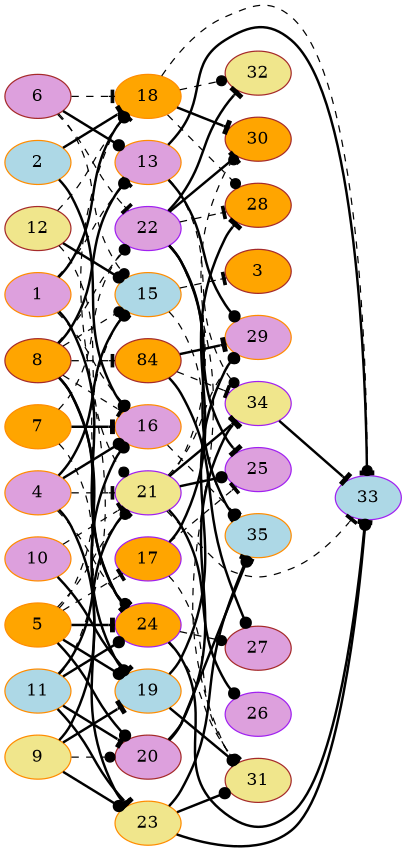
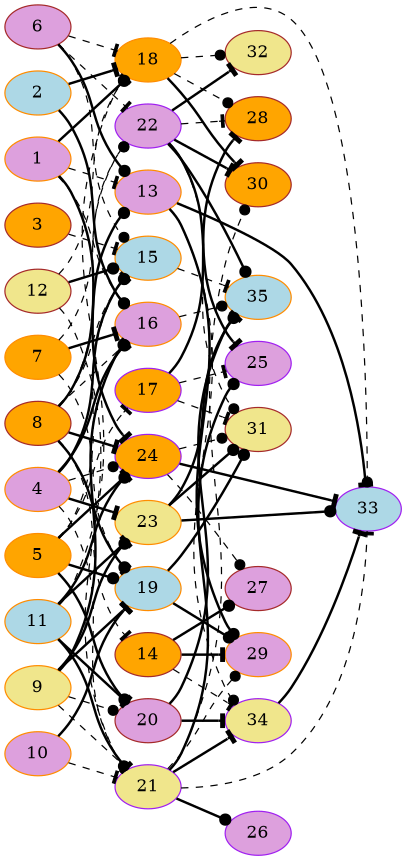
(200, 284) -> (90, 241)
(148, 361) -> (148, 655)
(90, 563) -> (89, 734)
